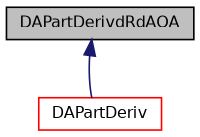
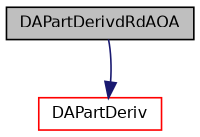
(89, 77) -> (111, 61)
